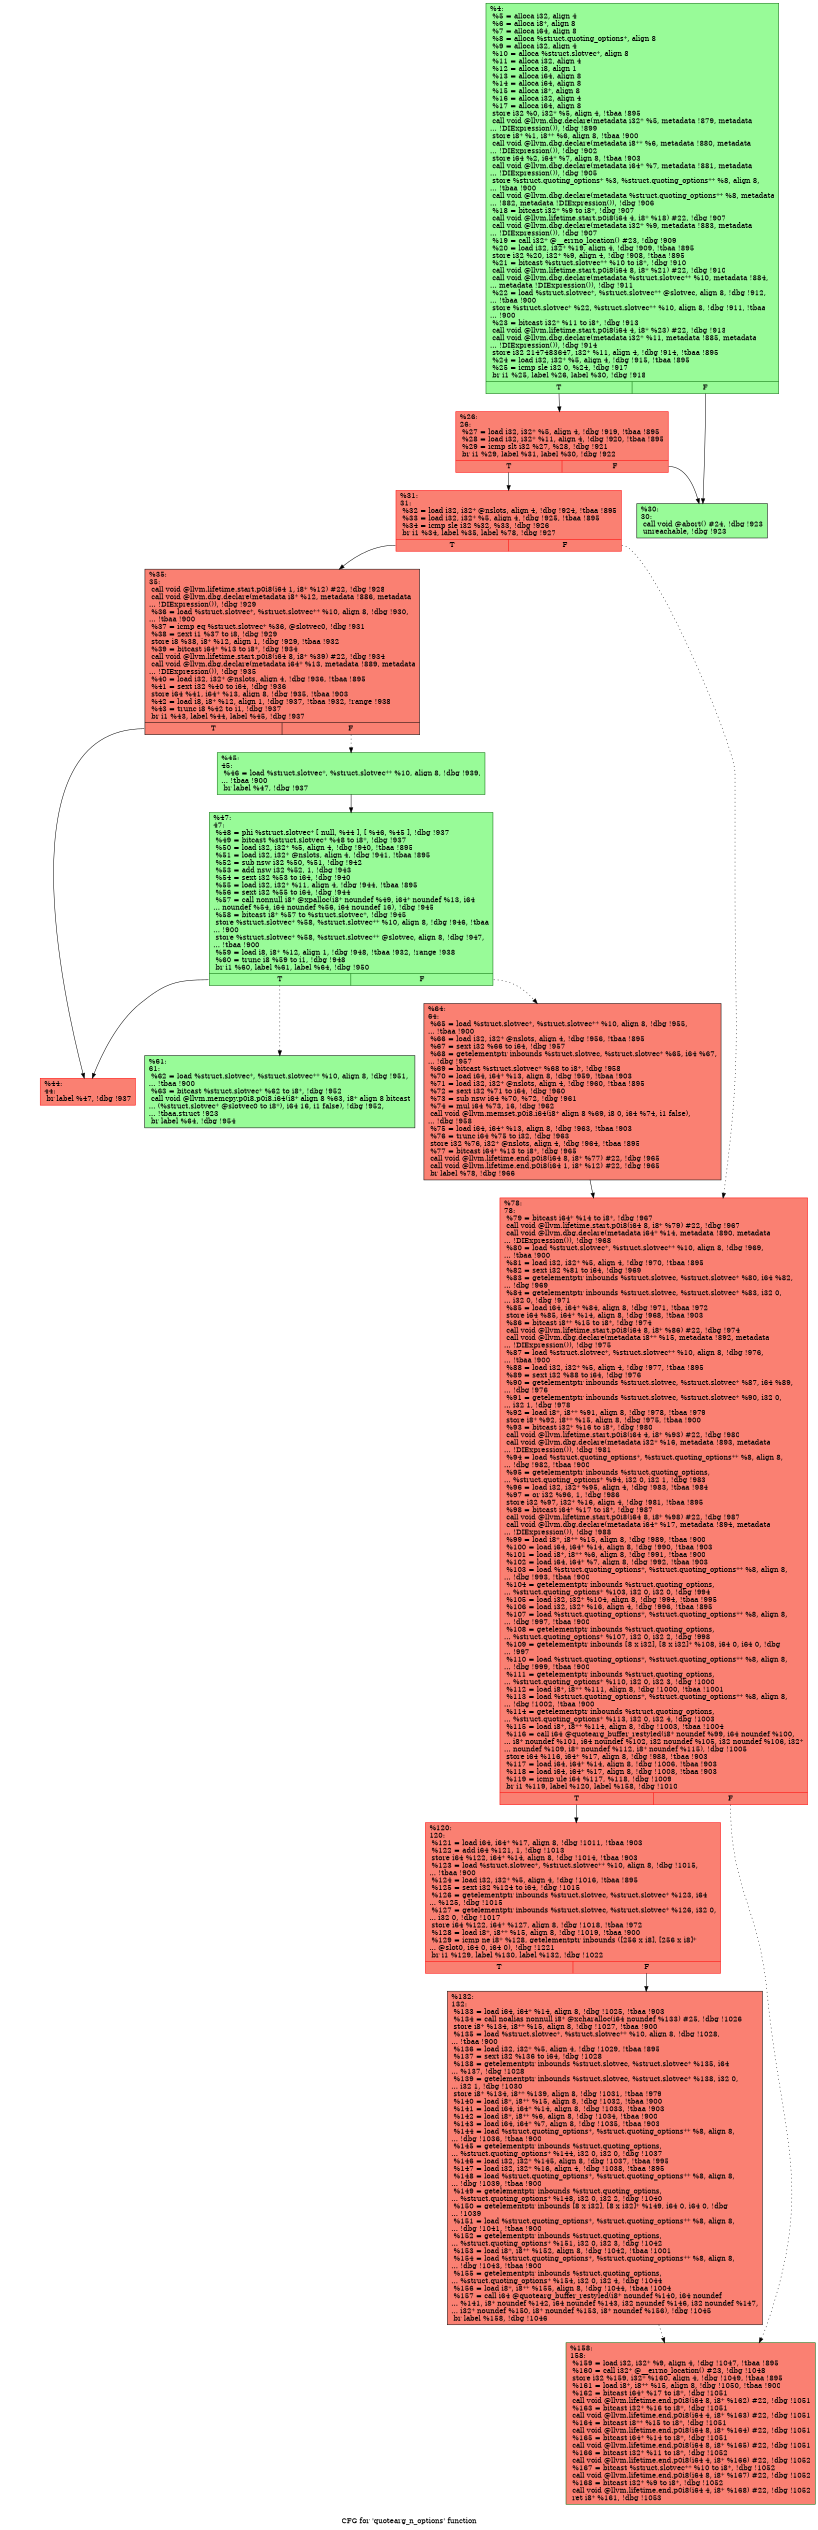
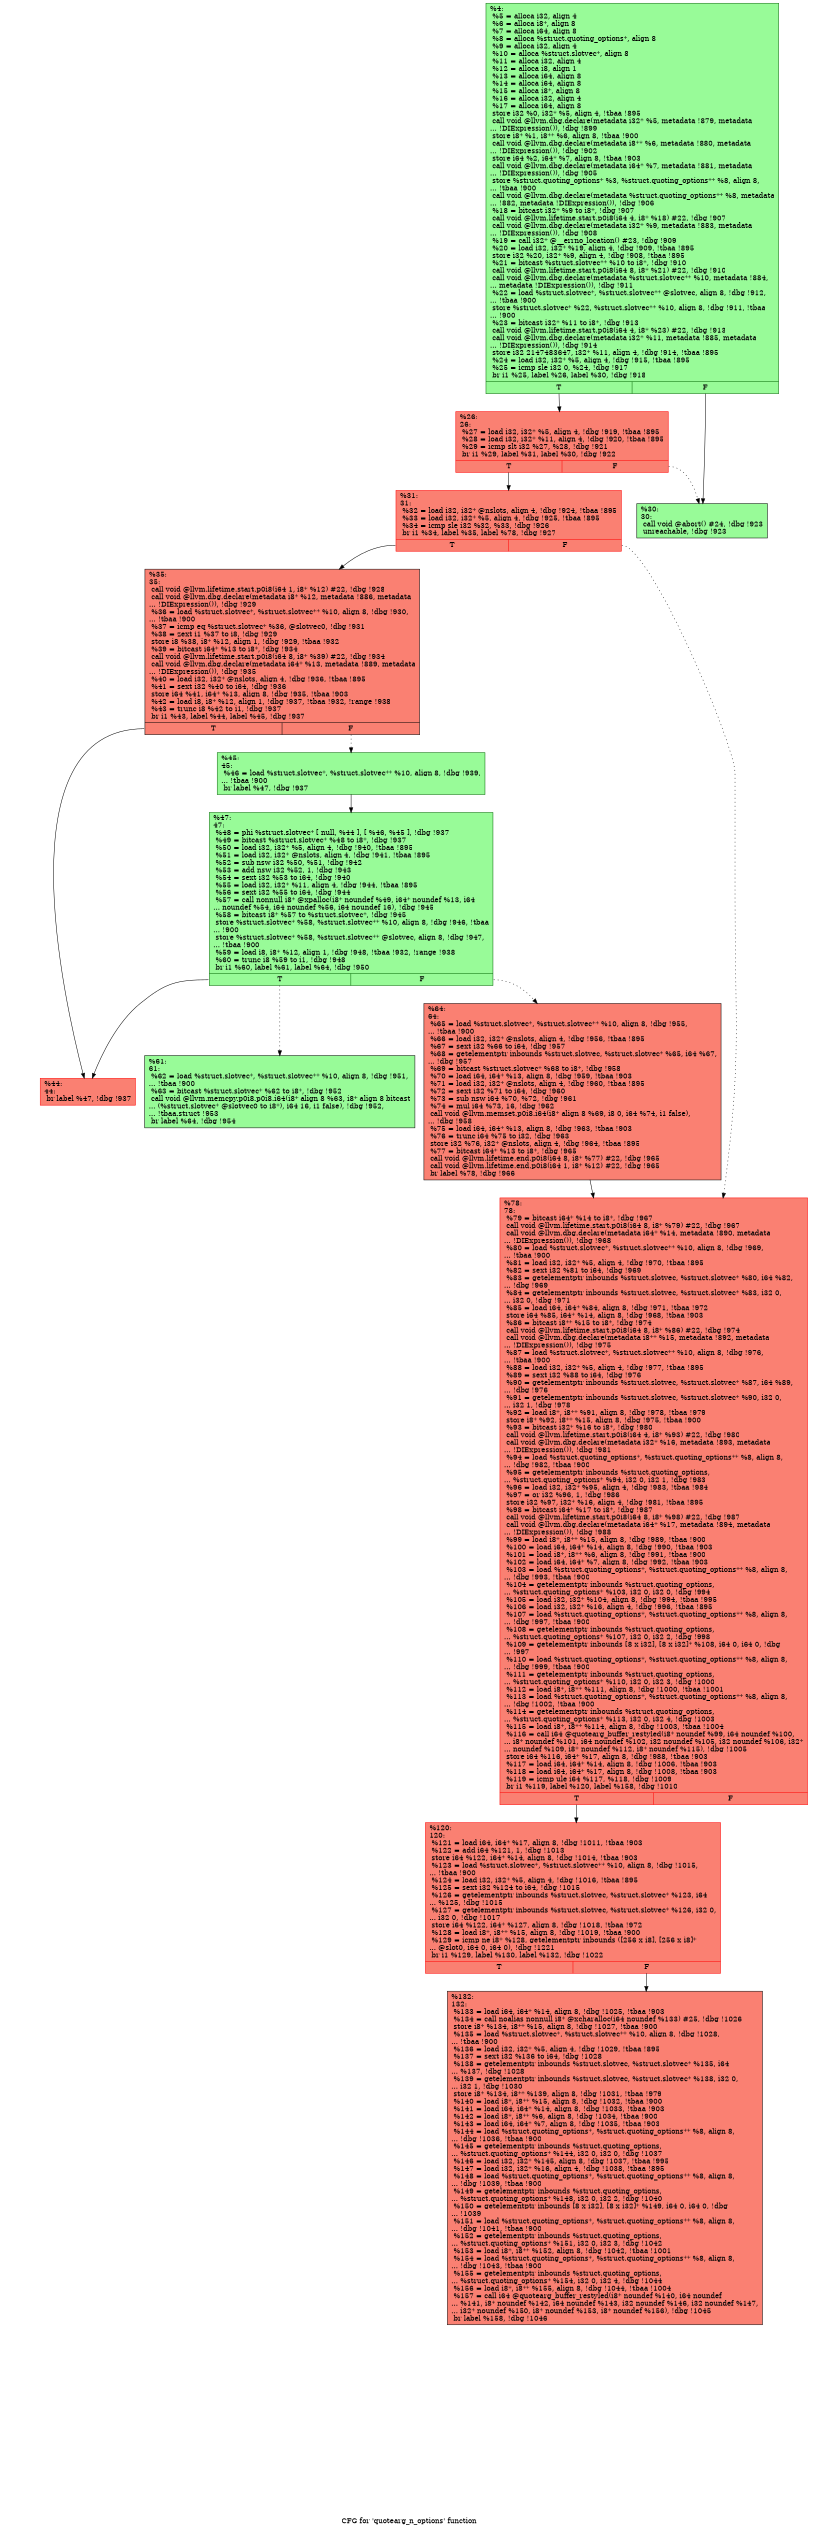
(544, 233) -> (544, 233)
(688, 478) -> (688, 478)
(184, 1114) -> (184, 1114)
(691, 2423) -> none
